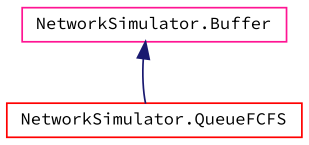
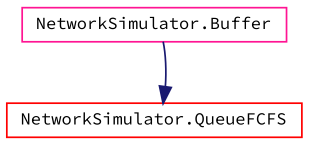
(143, 81) -> (166, 64)
